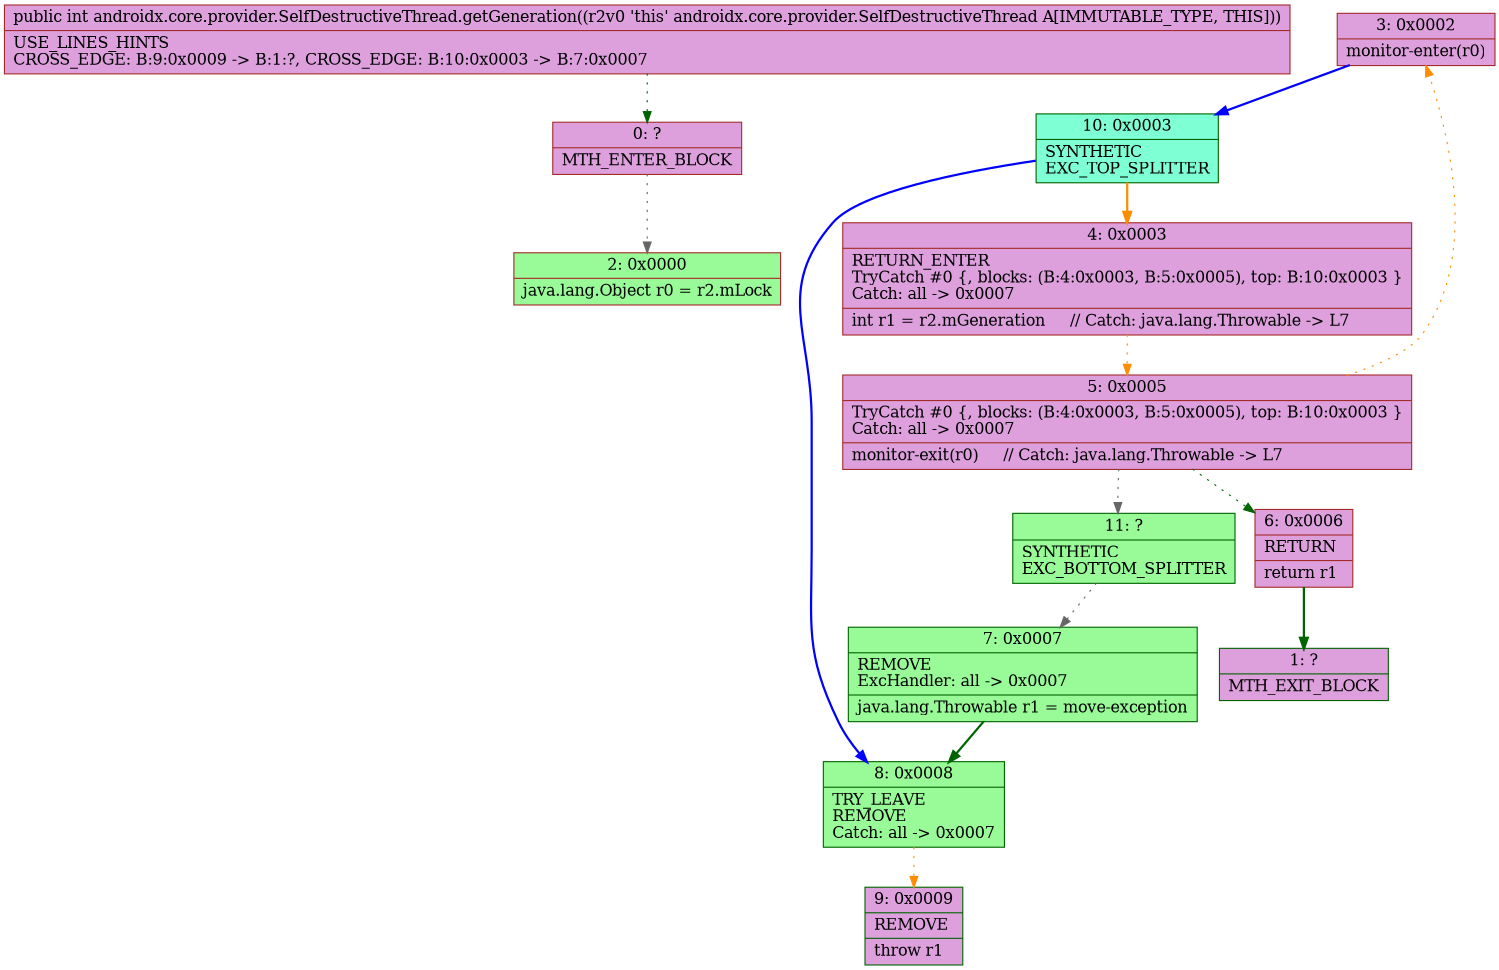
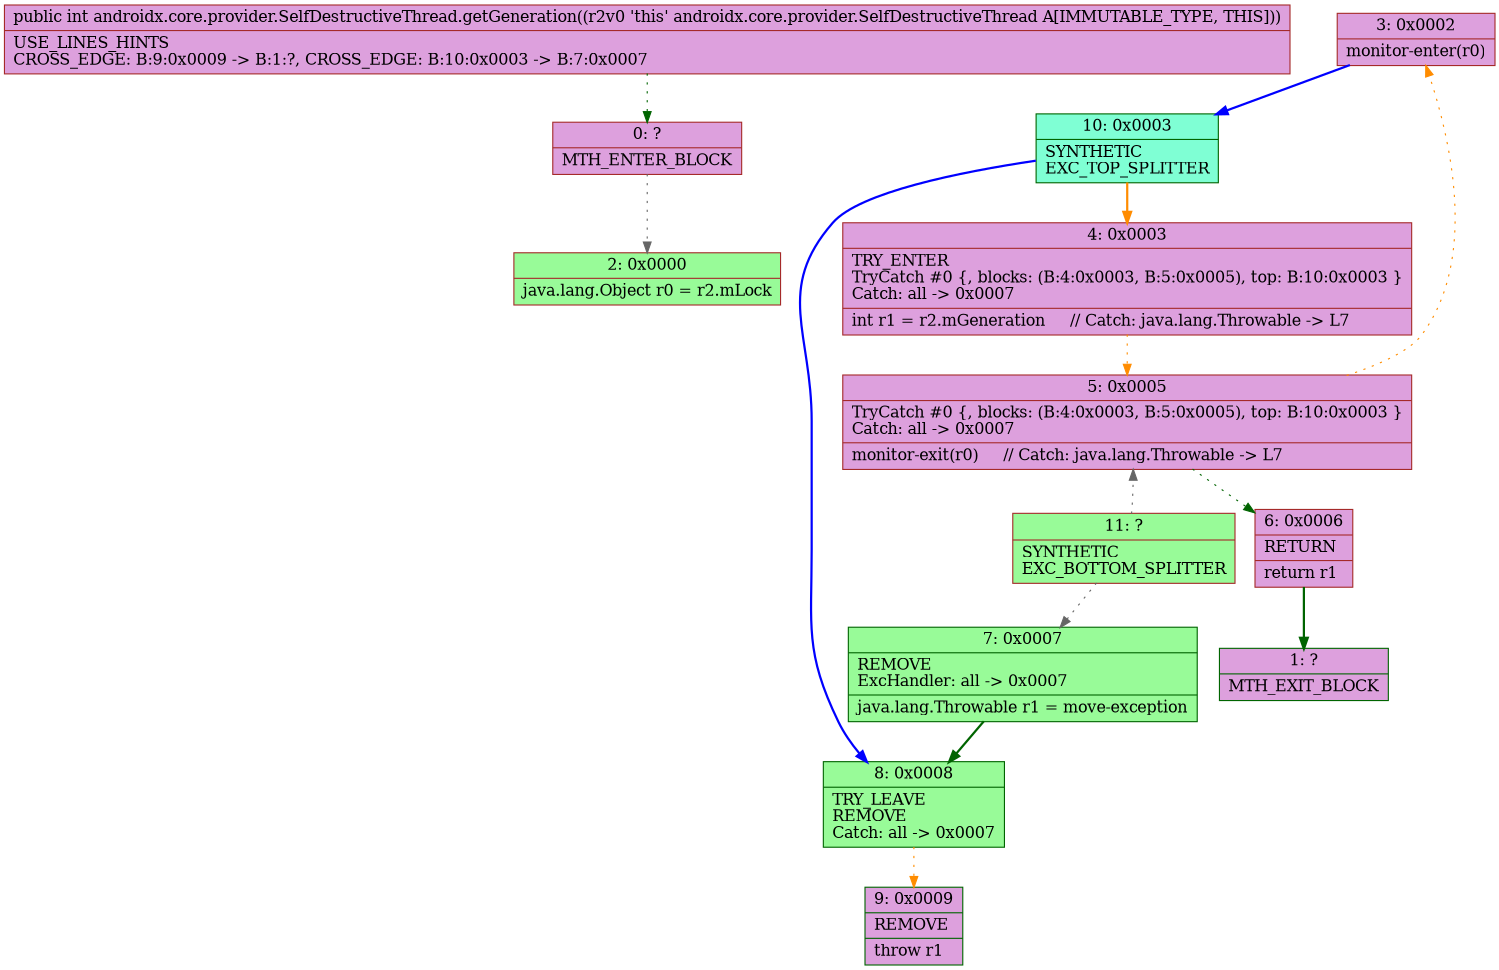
(921, 261) -> (901, 261)
(1118, 486) -> (1133, 497)
(1124, 548) -> (1124, 548)
